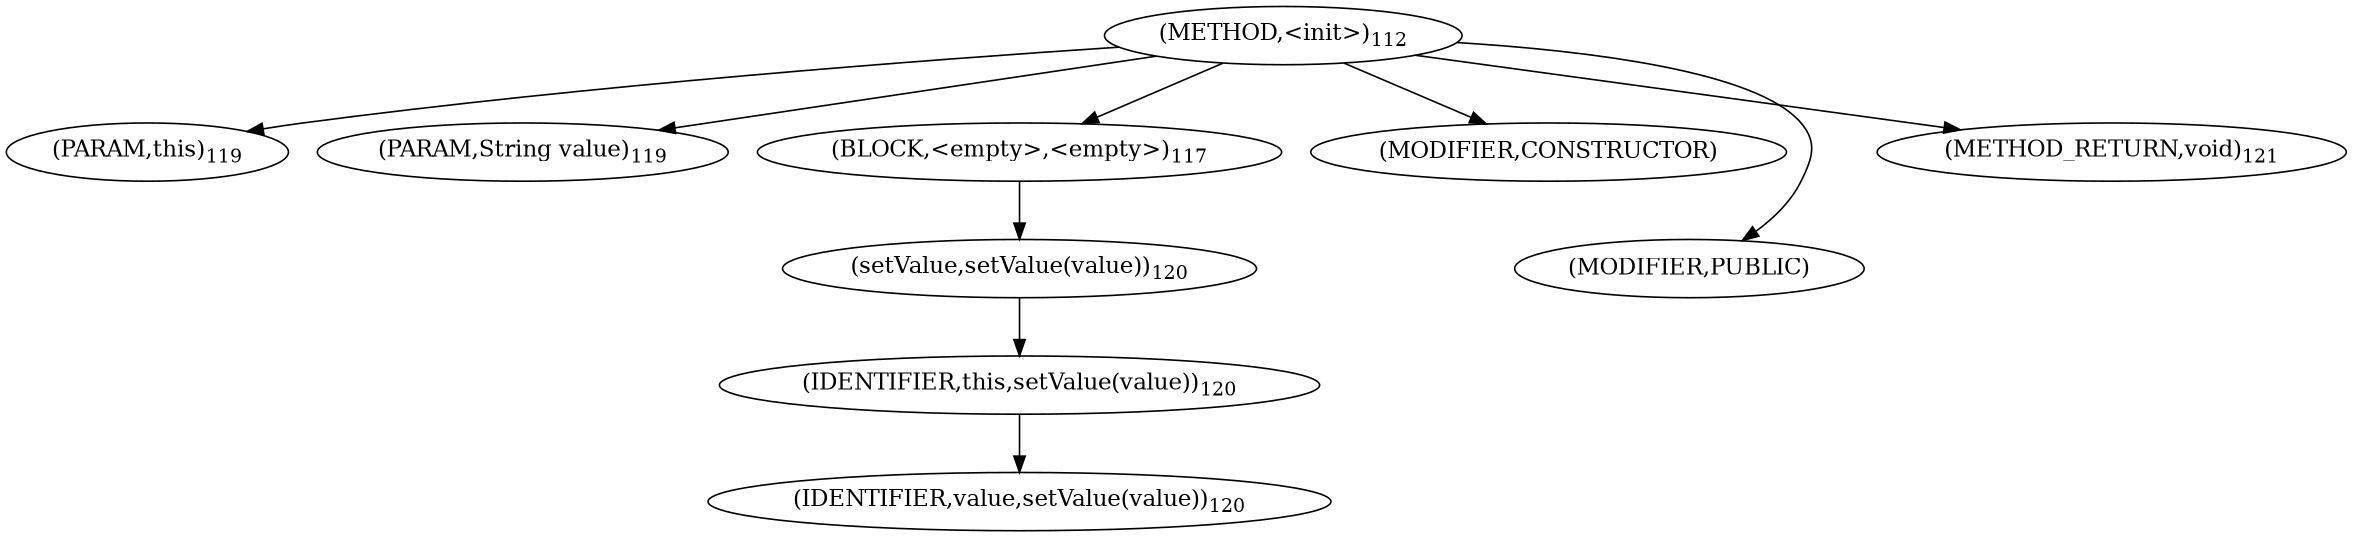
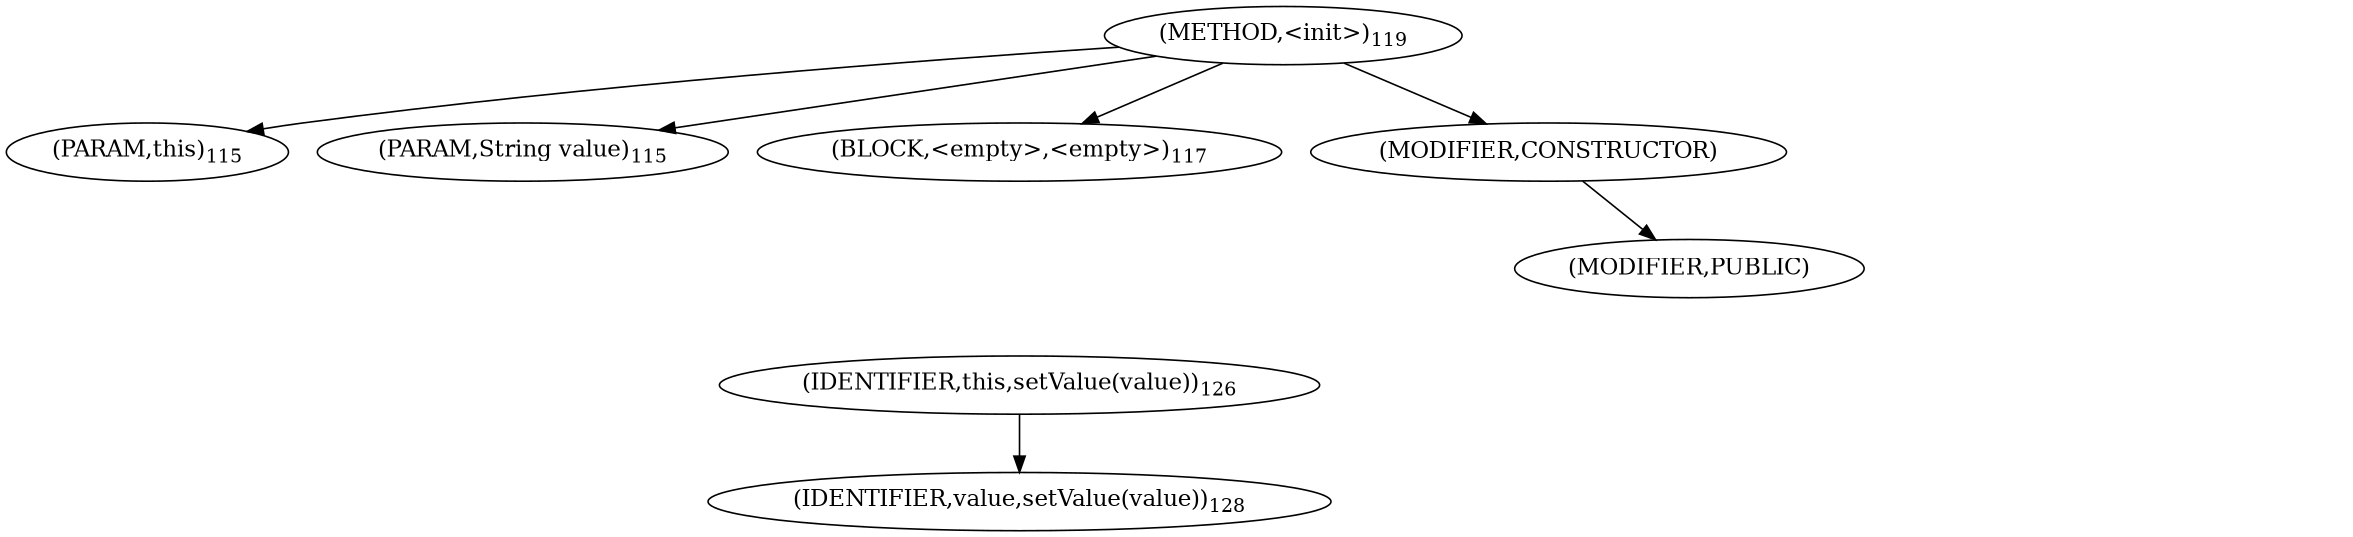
(1389, 33) -> (1389, 33)
(1699, 75) -> (1613, 205)
(224, 150) -> (224, 150)
(649, 150) -> (649, 150)
(2112, 152) -> none
(1020, 269) -> none
(1219, 383) -> (1219, 383)
(1227, 499) -> (1227, 499)
